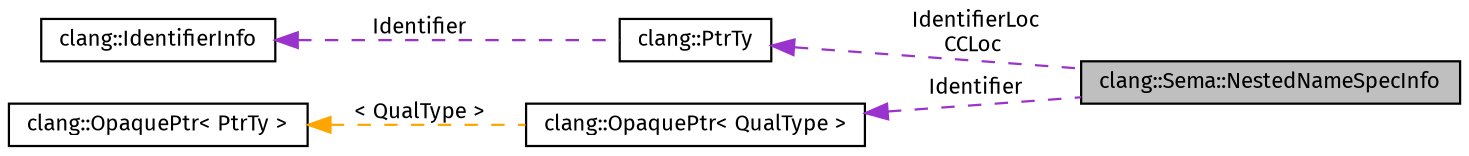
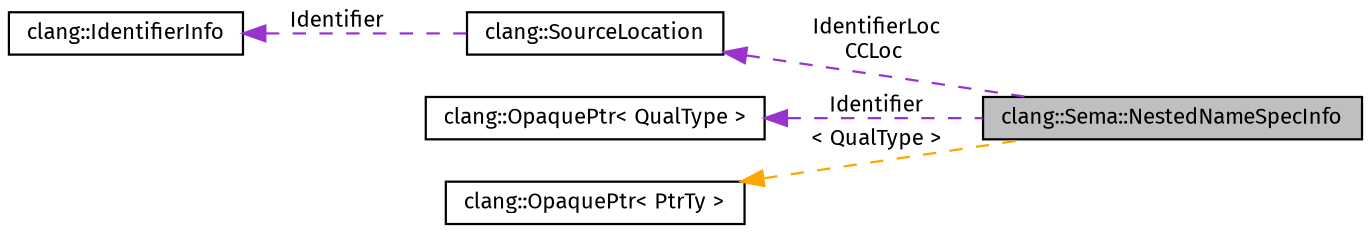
(696, 40) -> (595, 33)
(428, 125) -> (895, 159)
